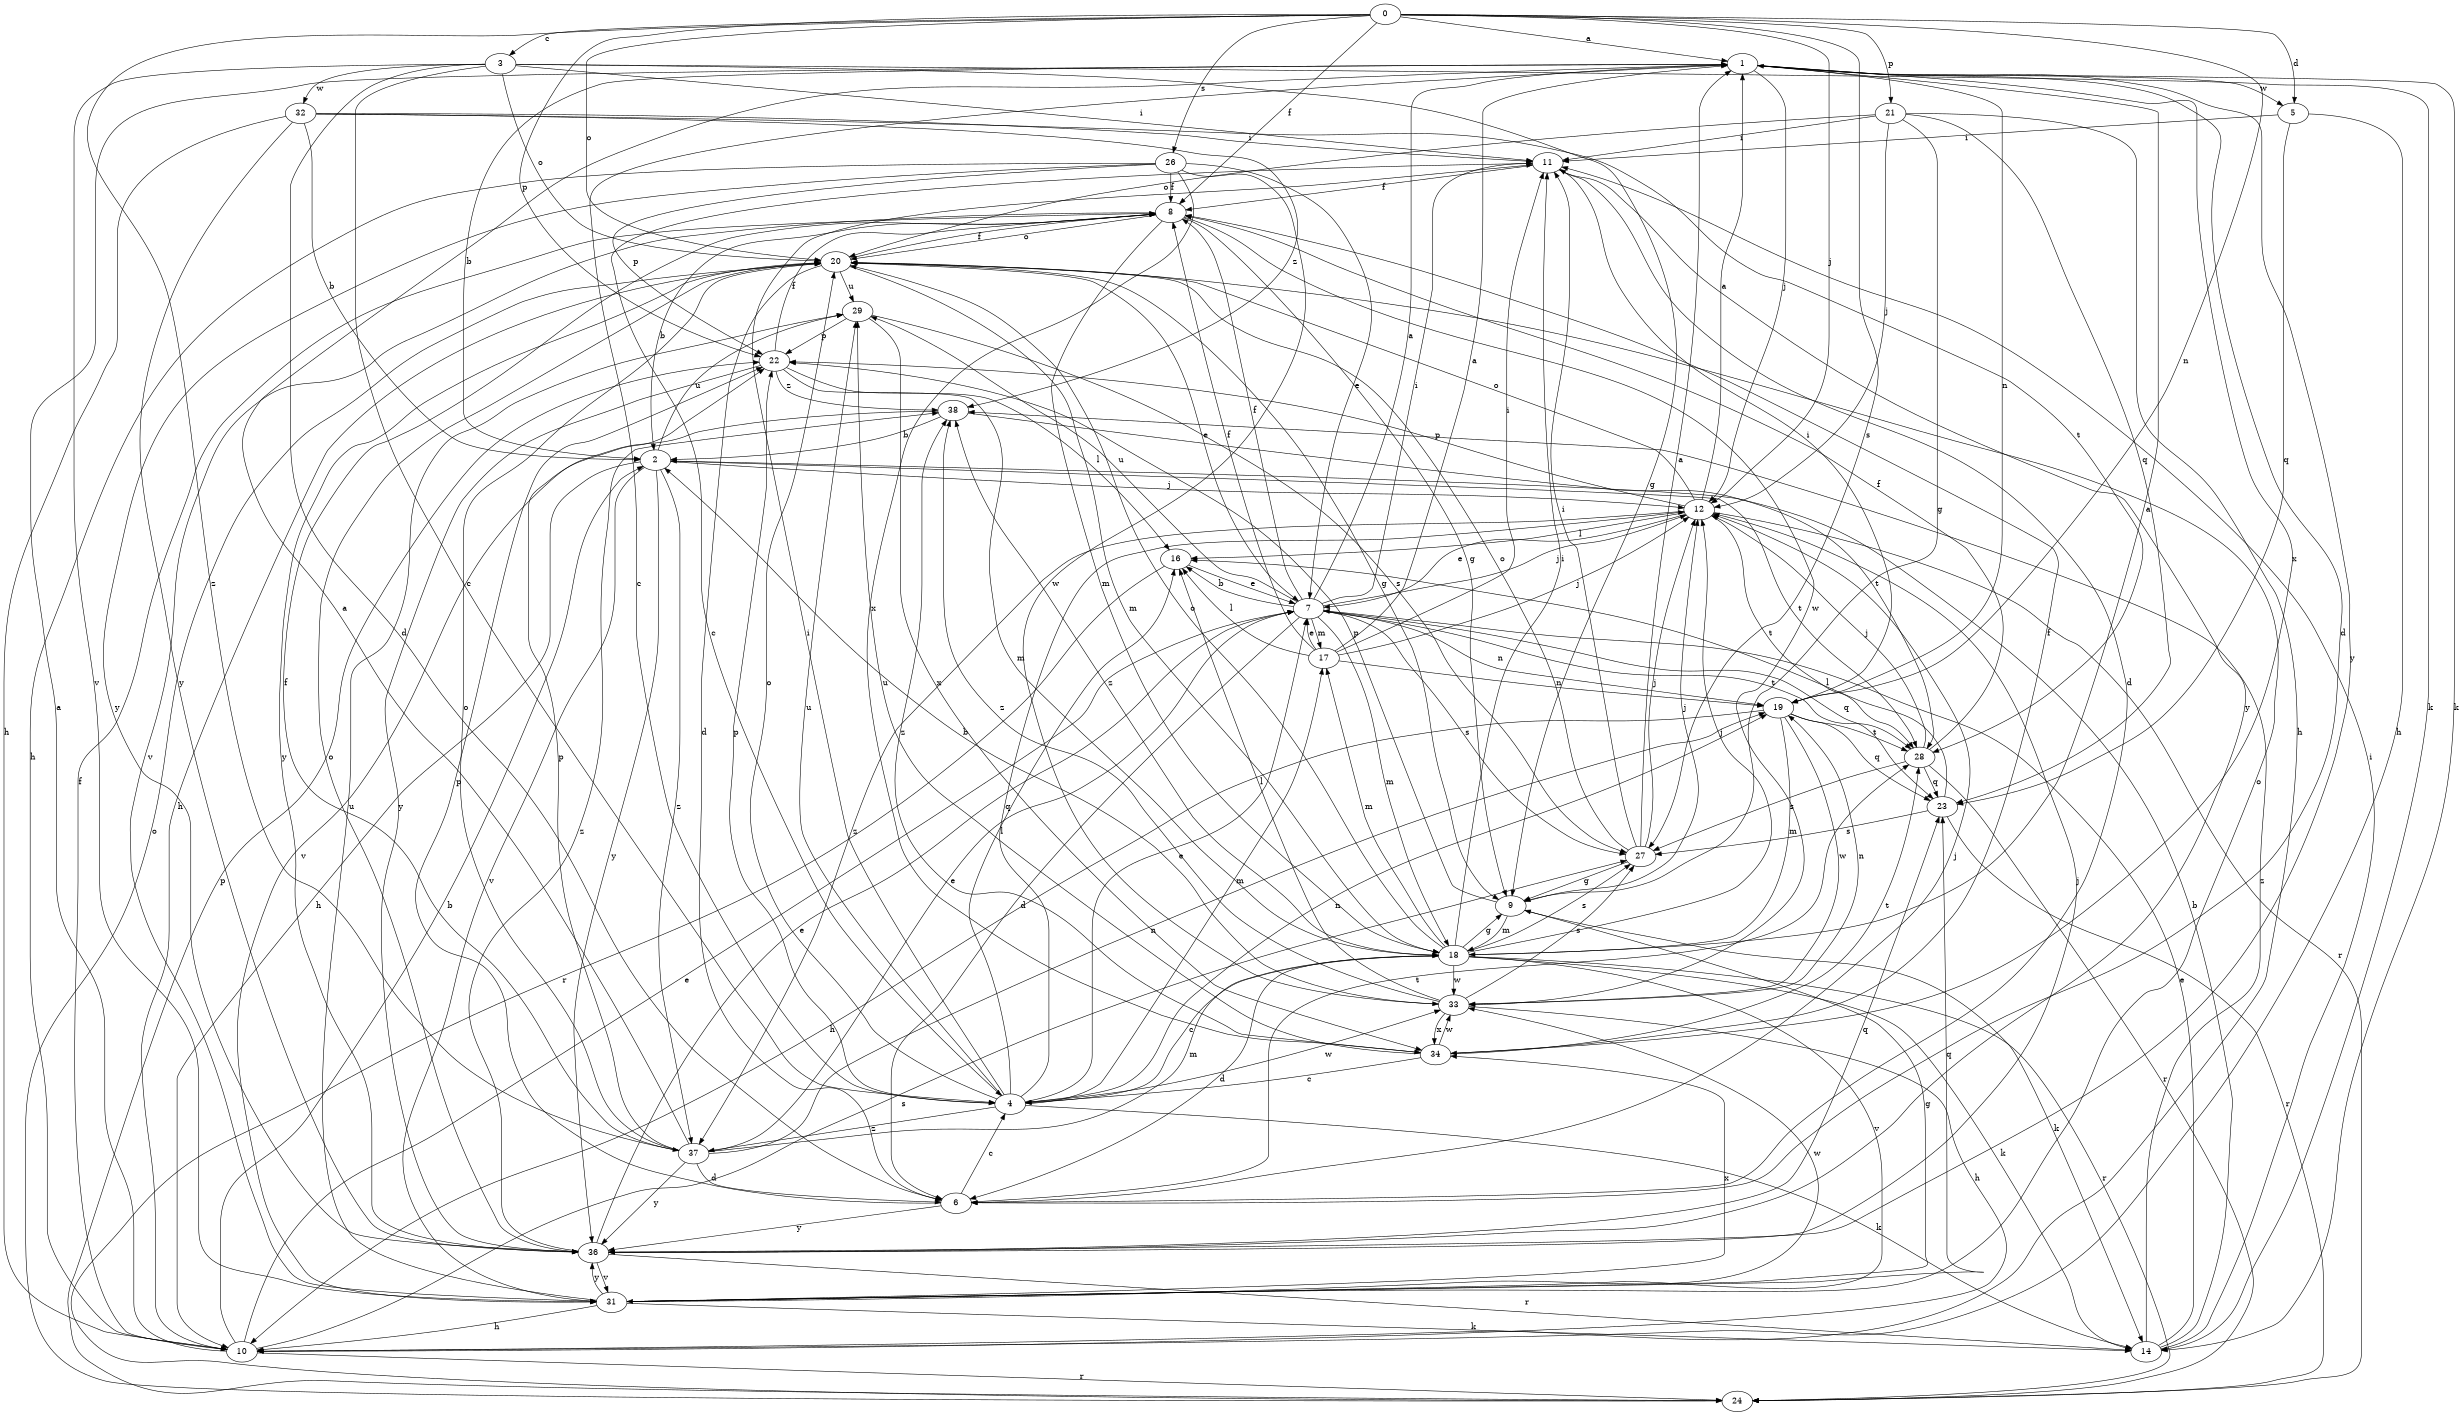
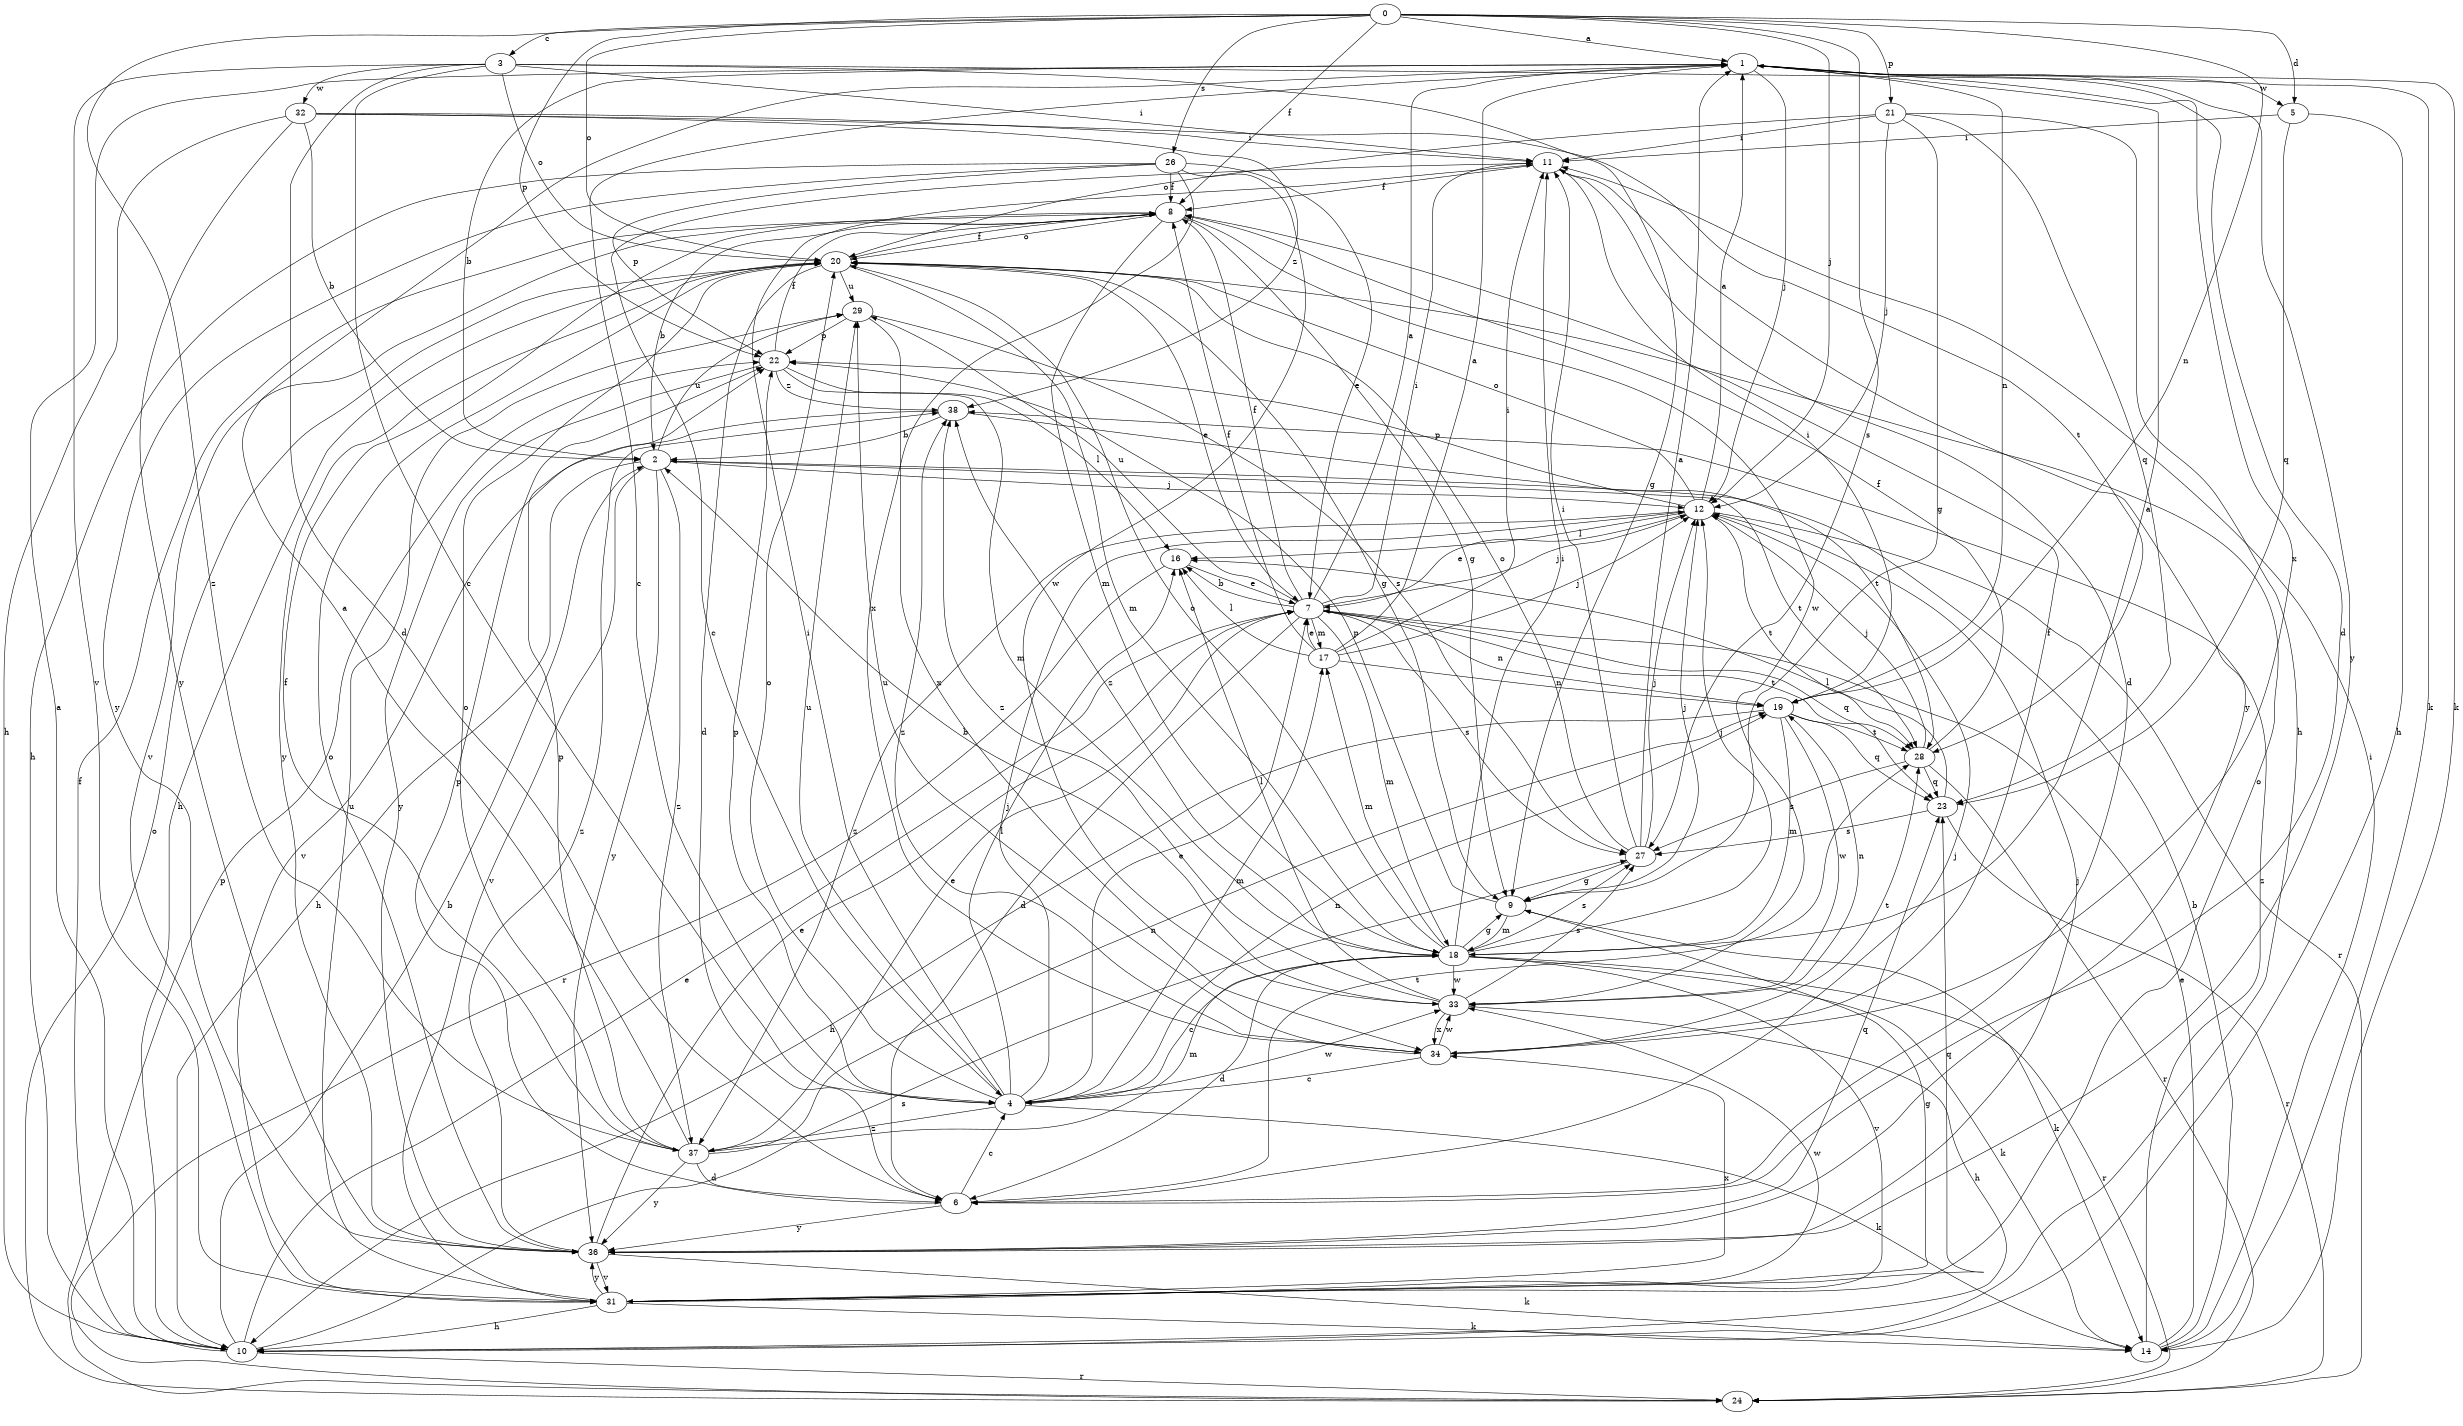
(1008, 807) -> (1008, 807)
(1527, 1302) -> (1527, 1302)
